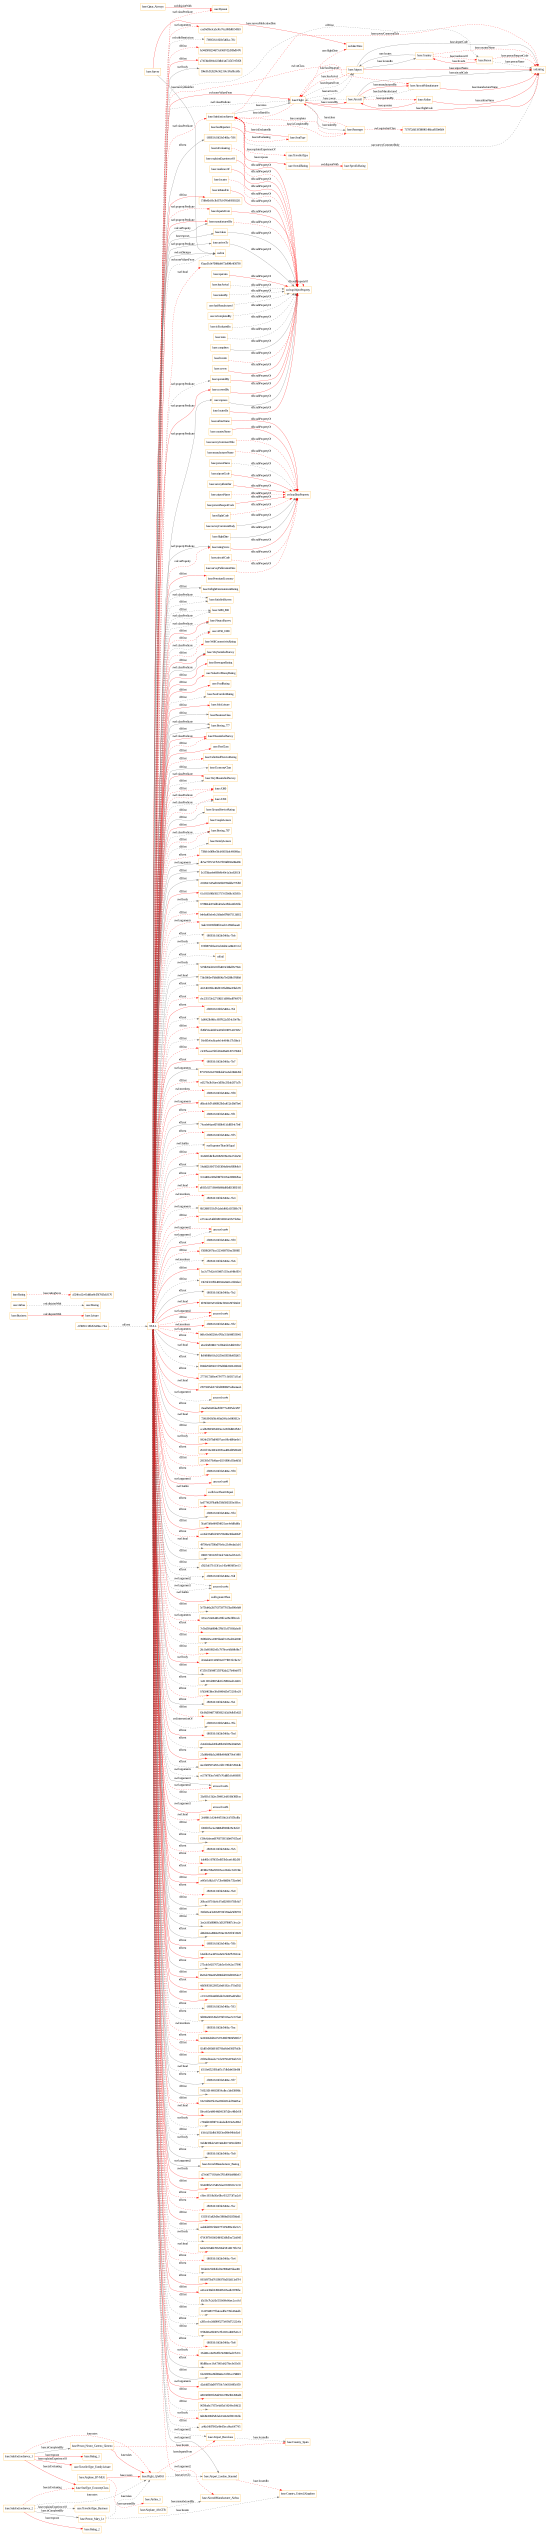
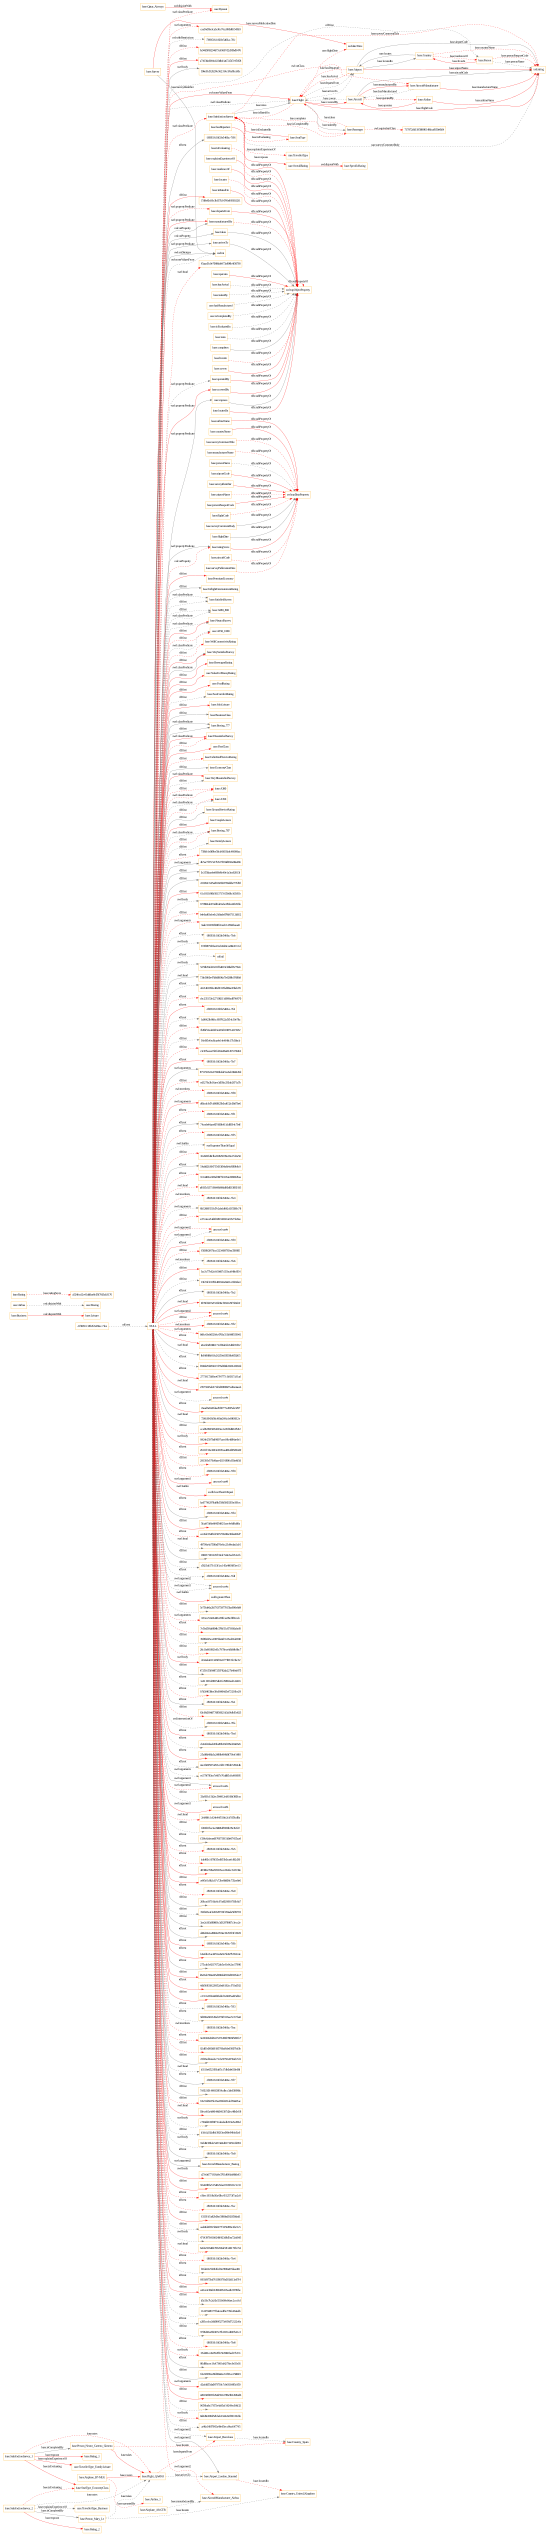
(183, 236) -> (183, 236)
